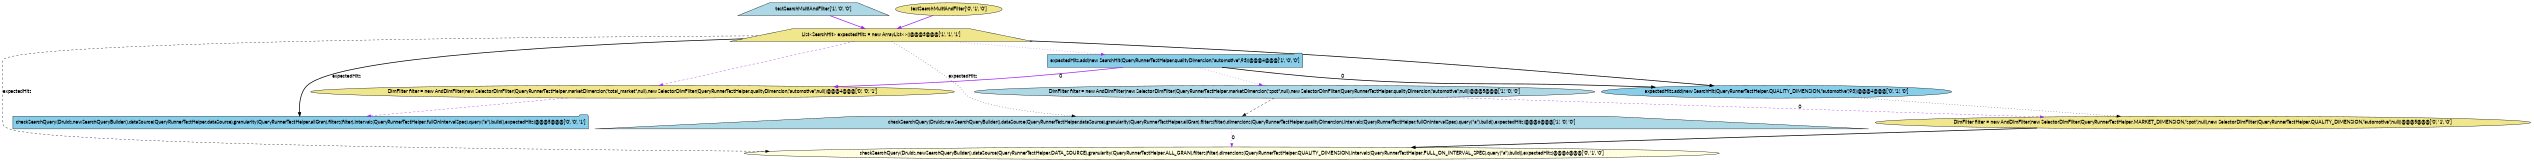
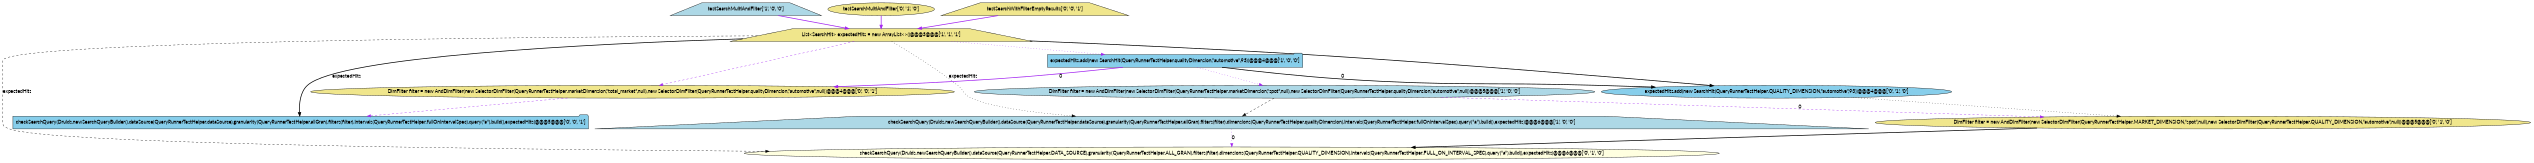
none -> (1035, 9)
